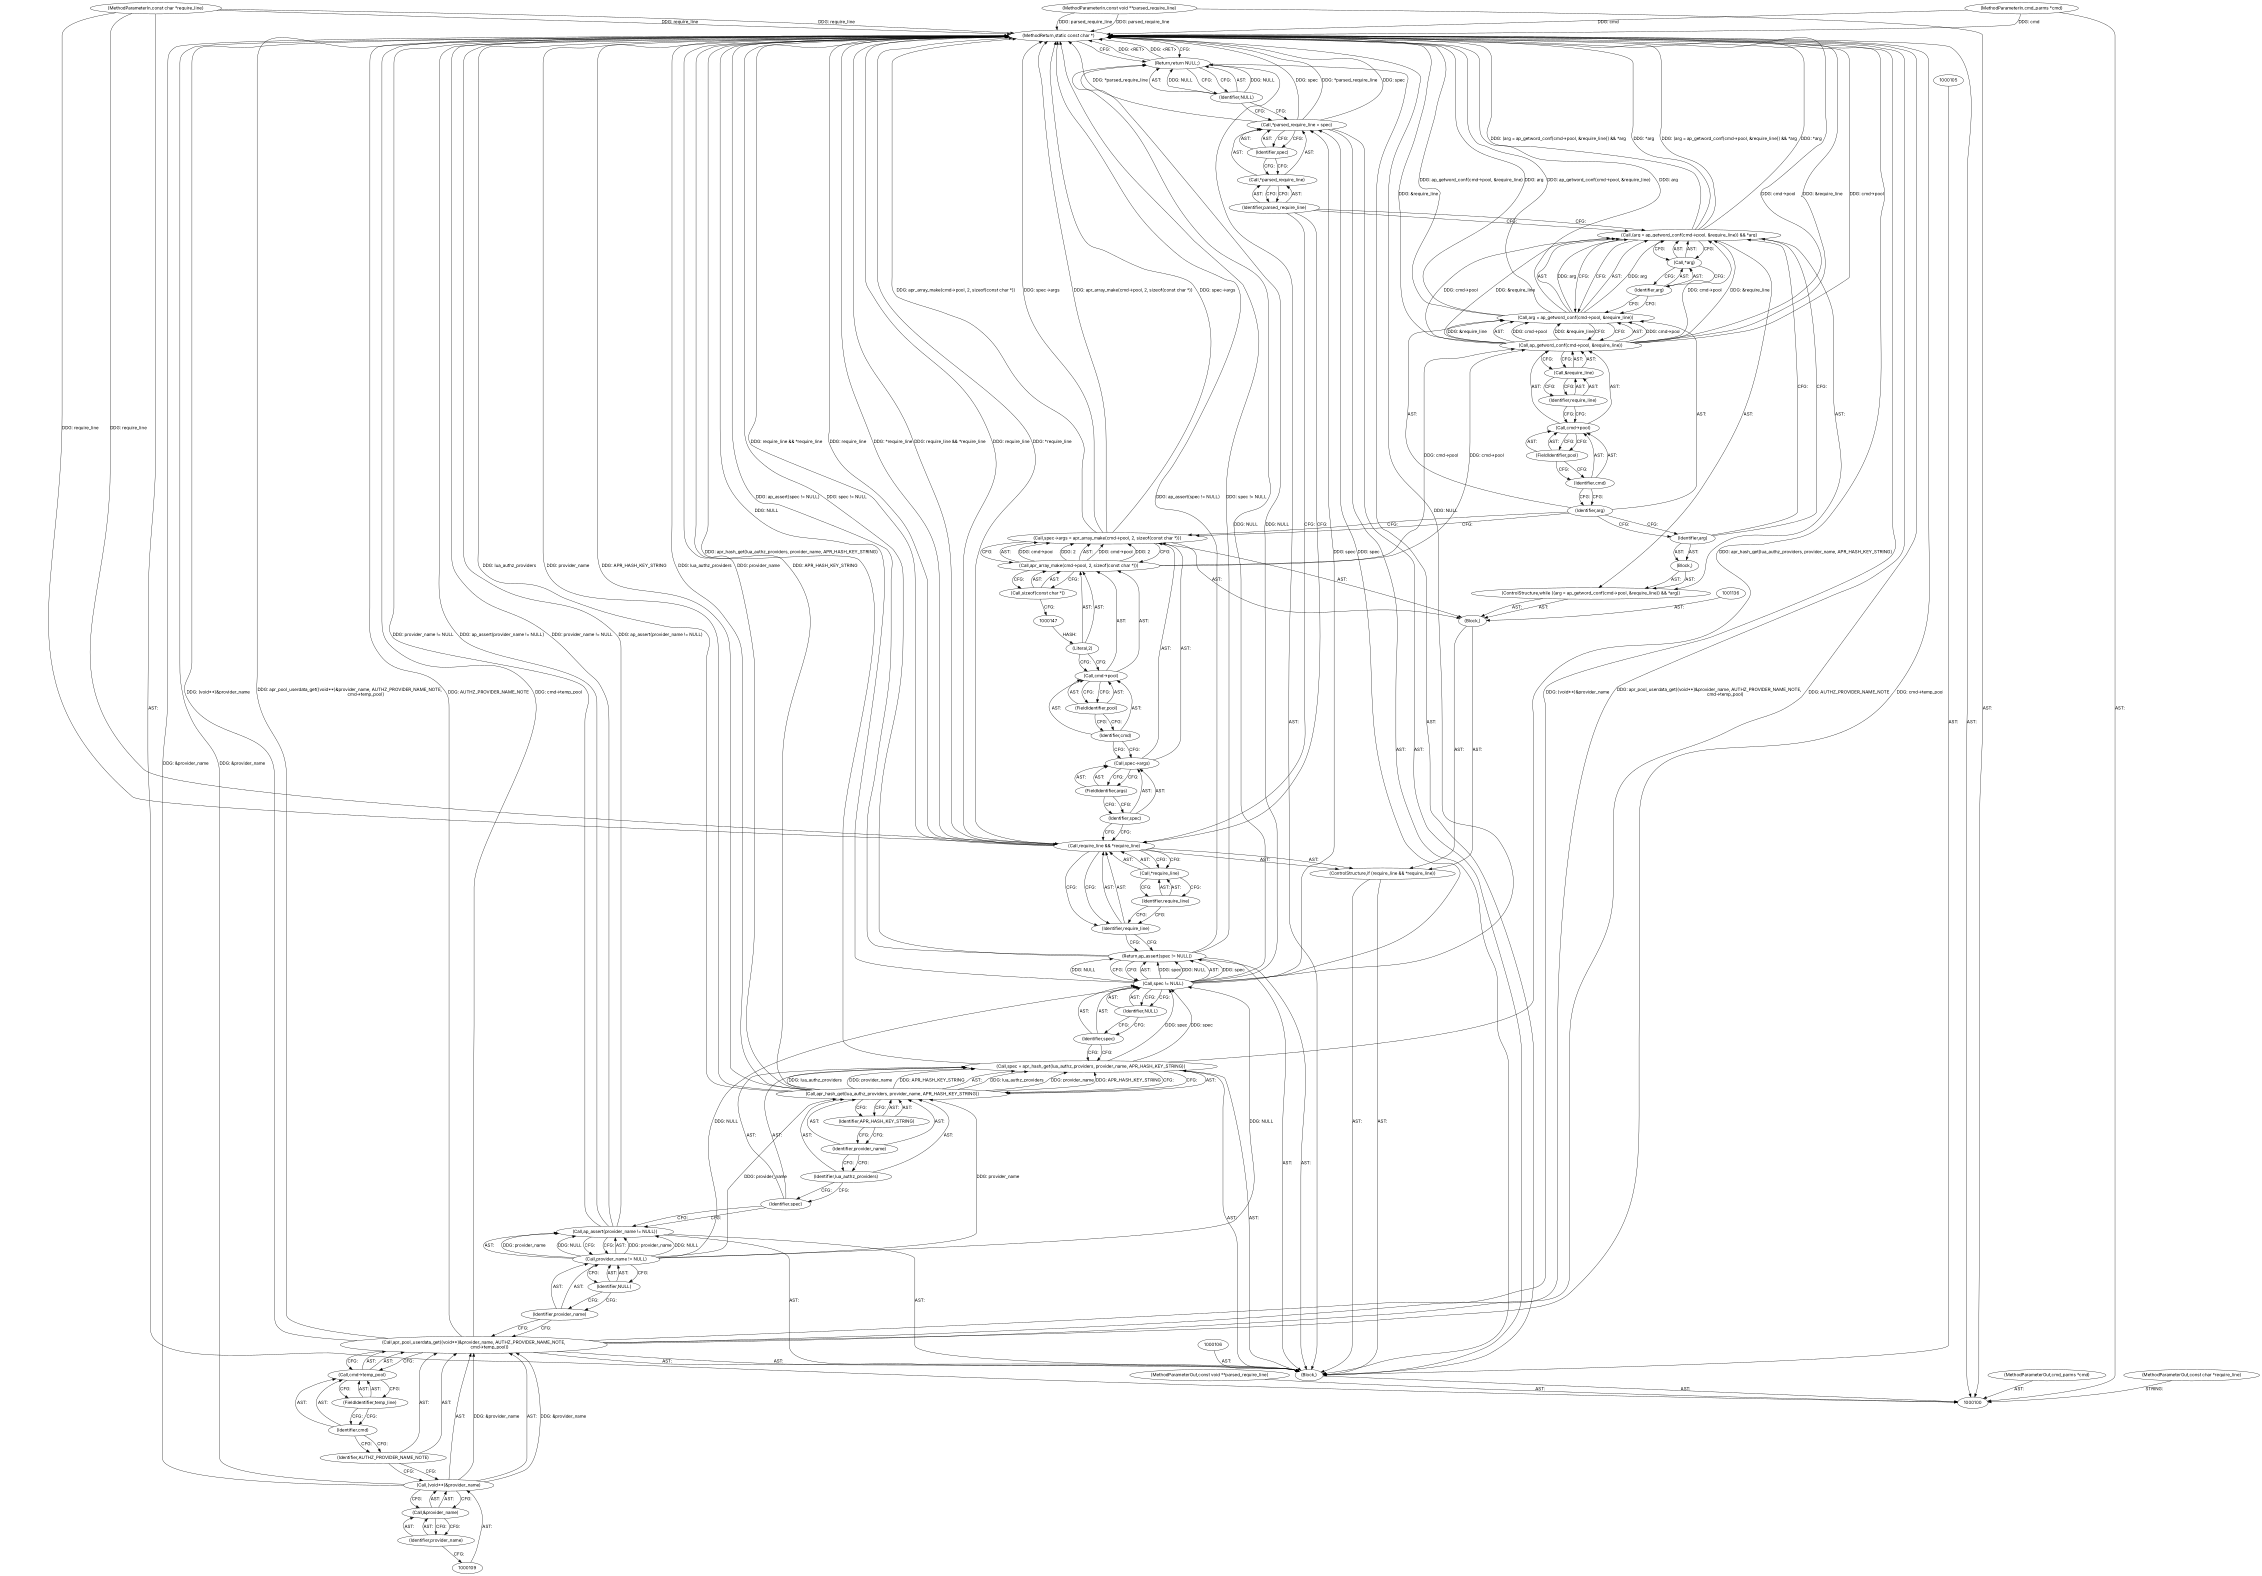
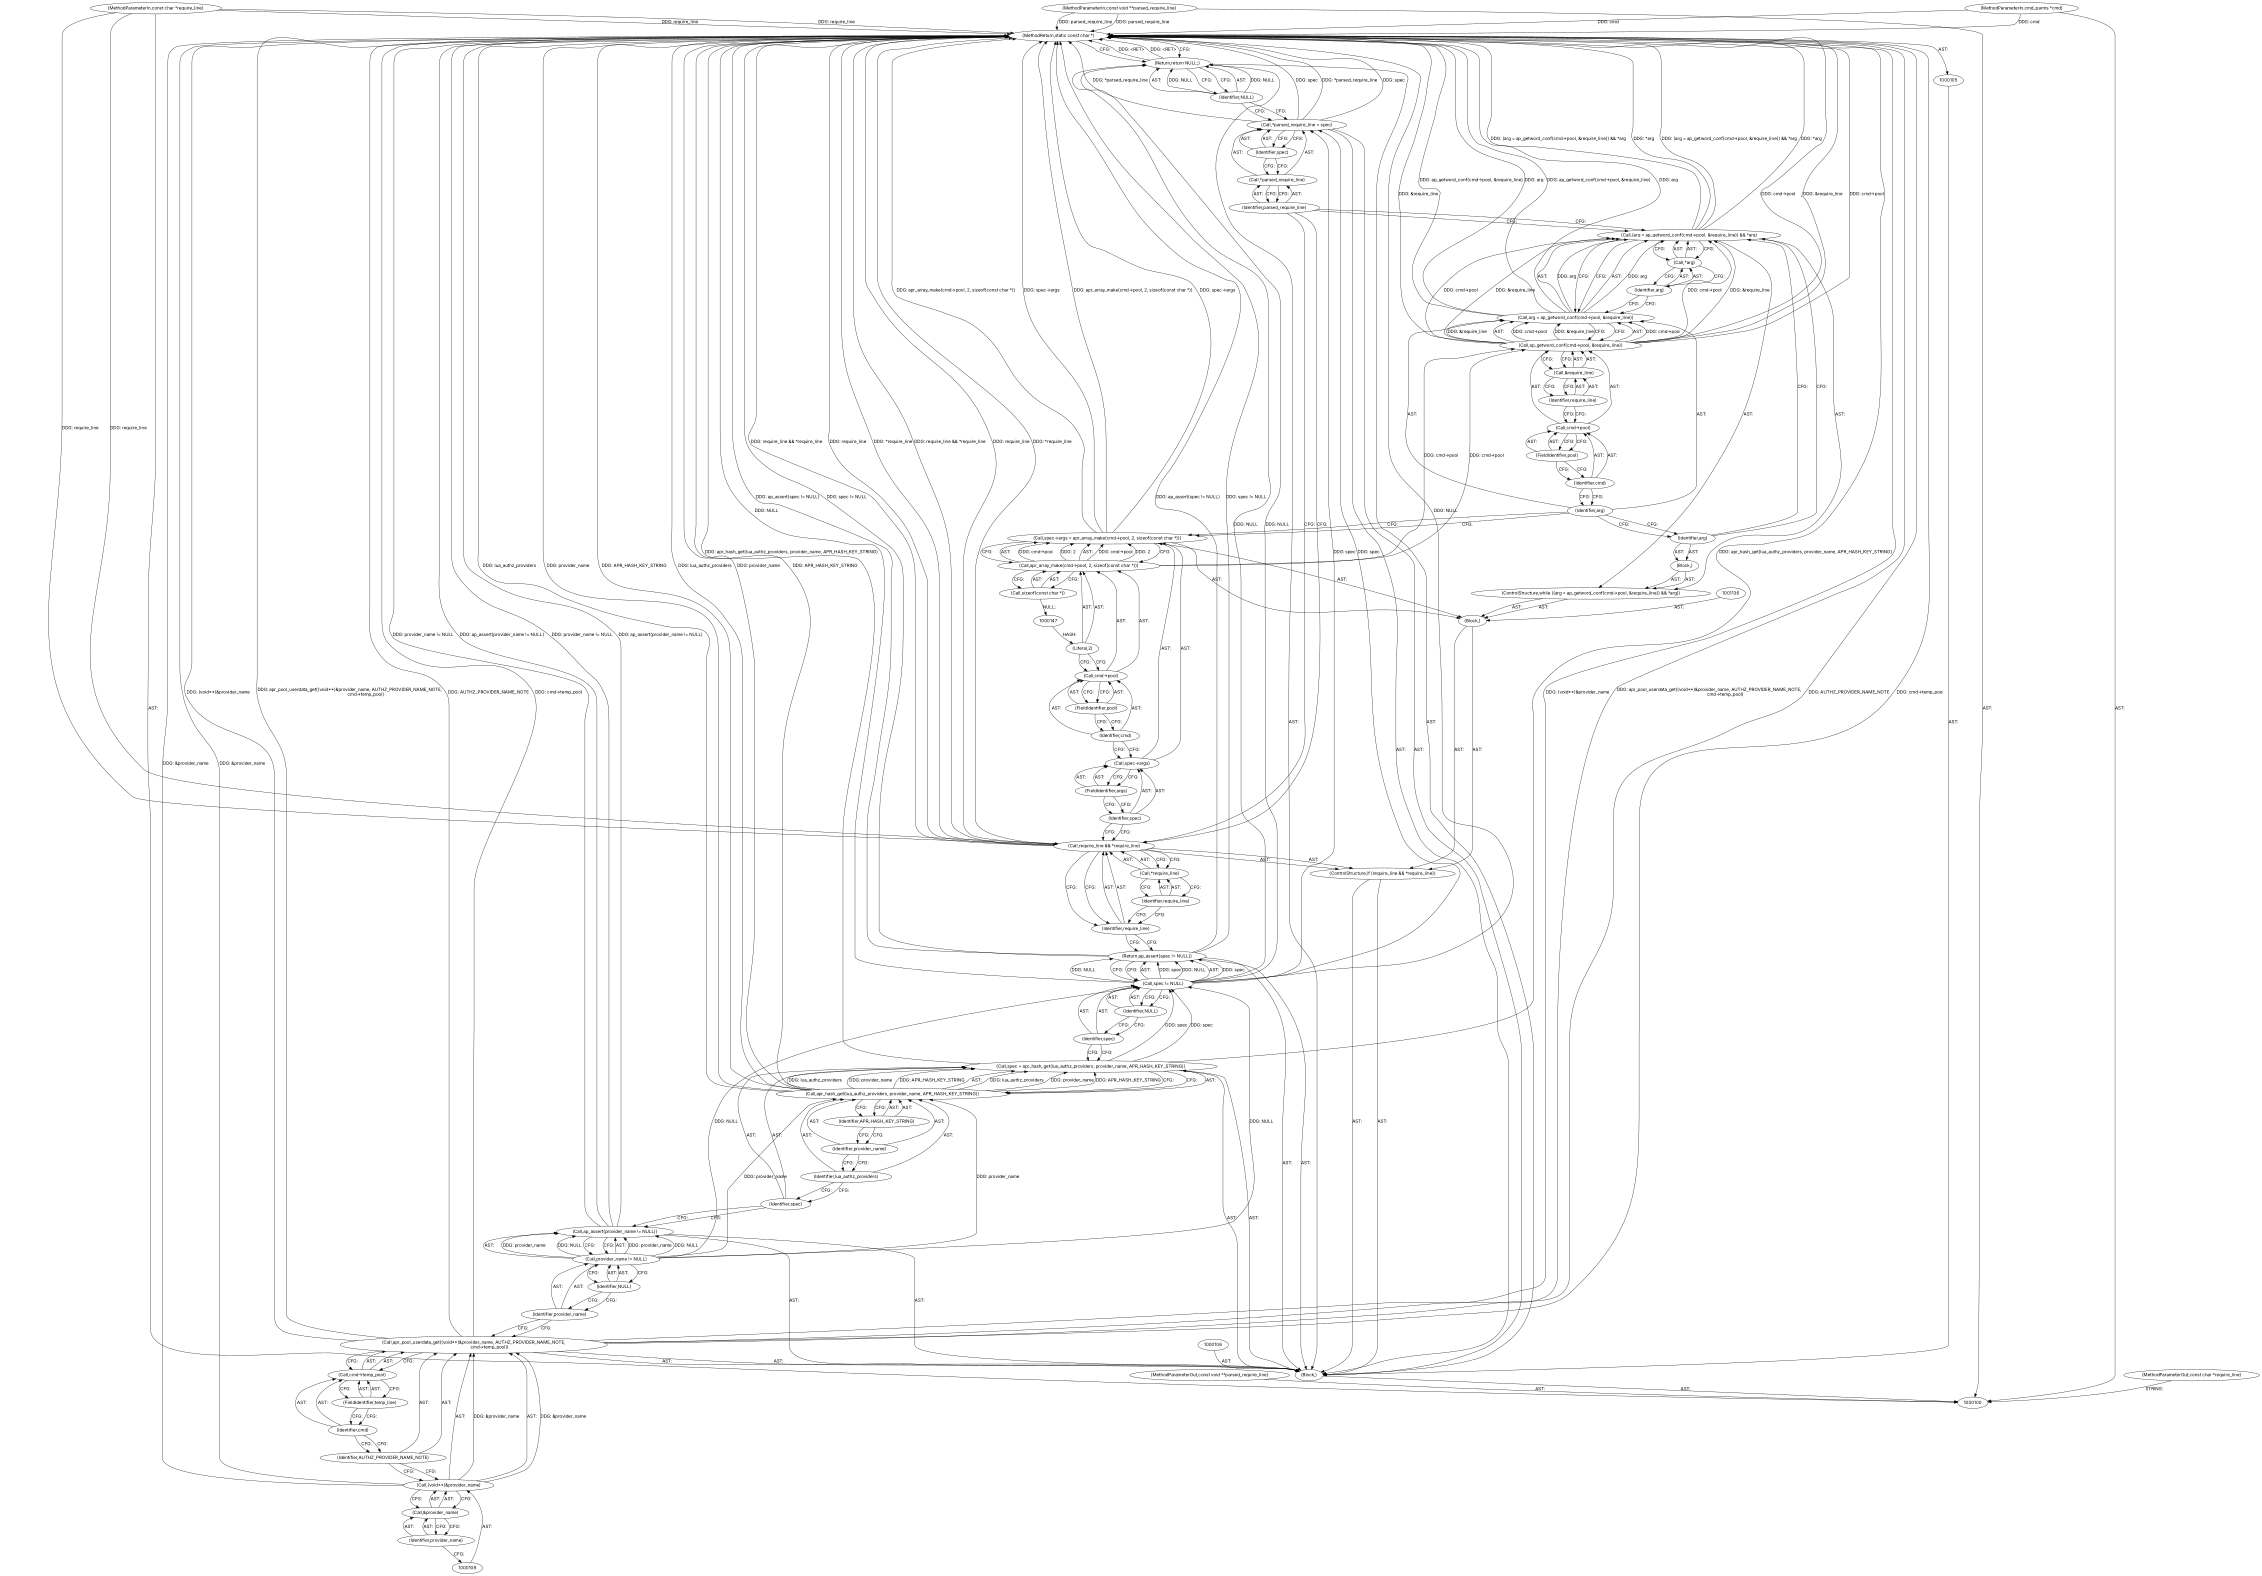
(1967, 297) -> (1536, 37)
(1050, 607) -> (1050, 607)
(2047, 1375) -> none
